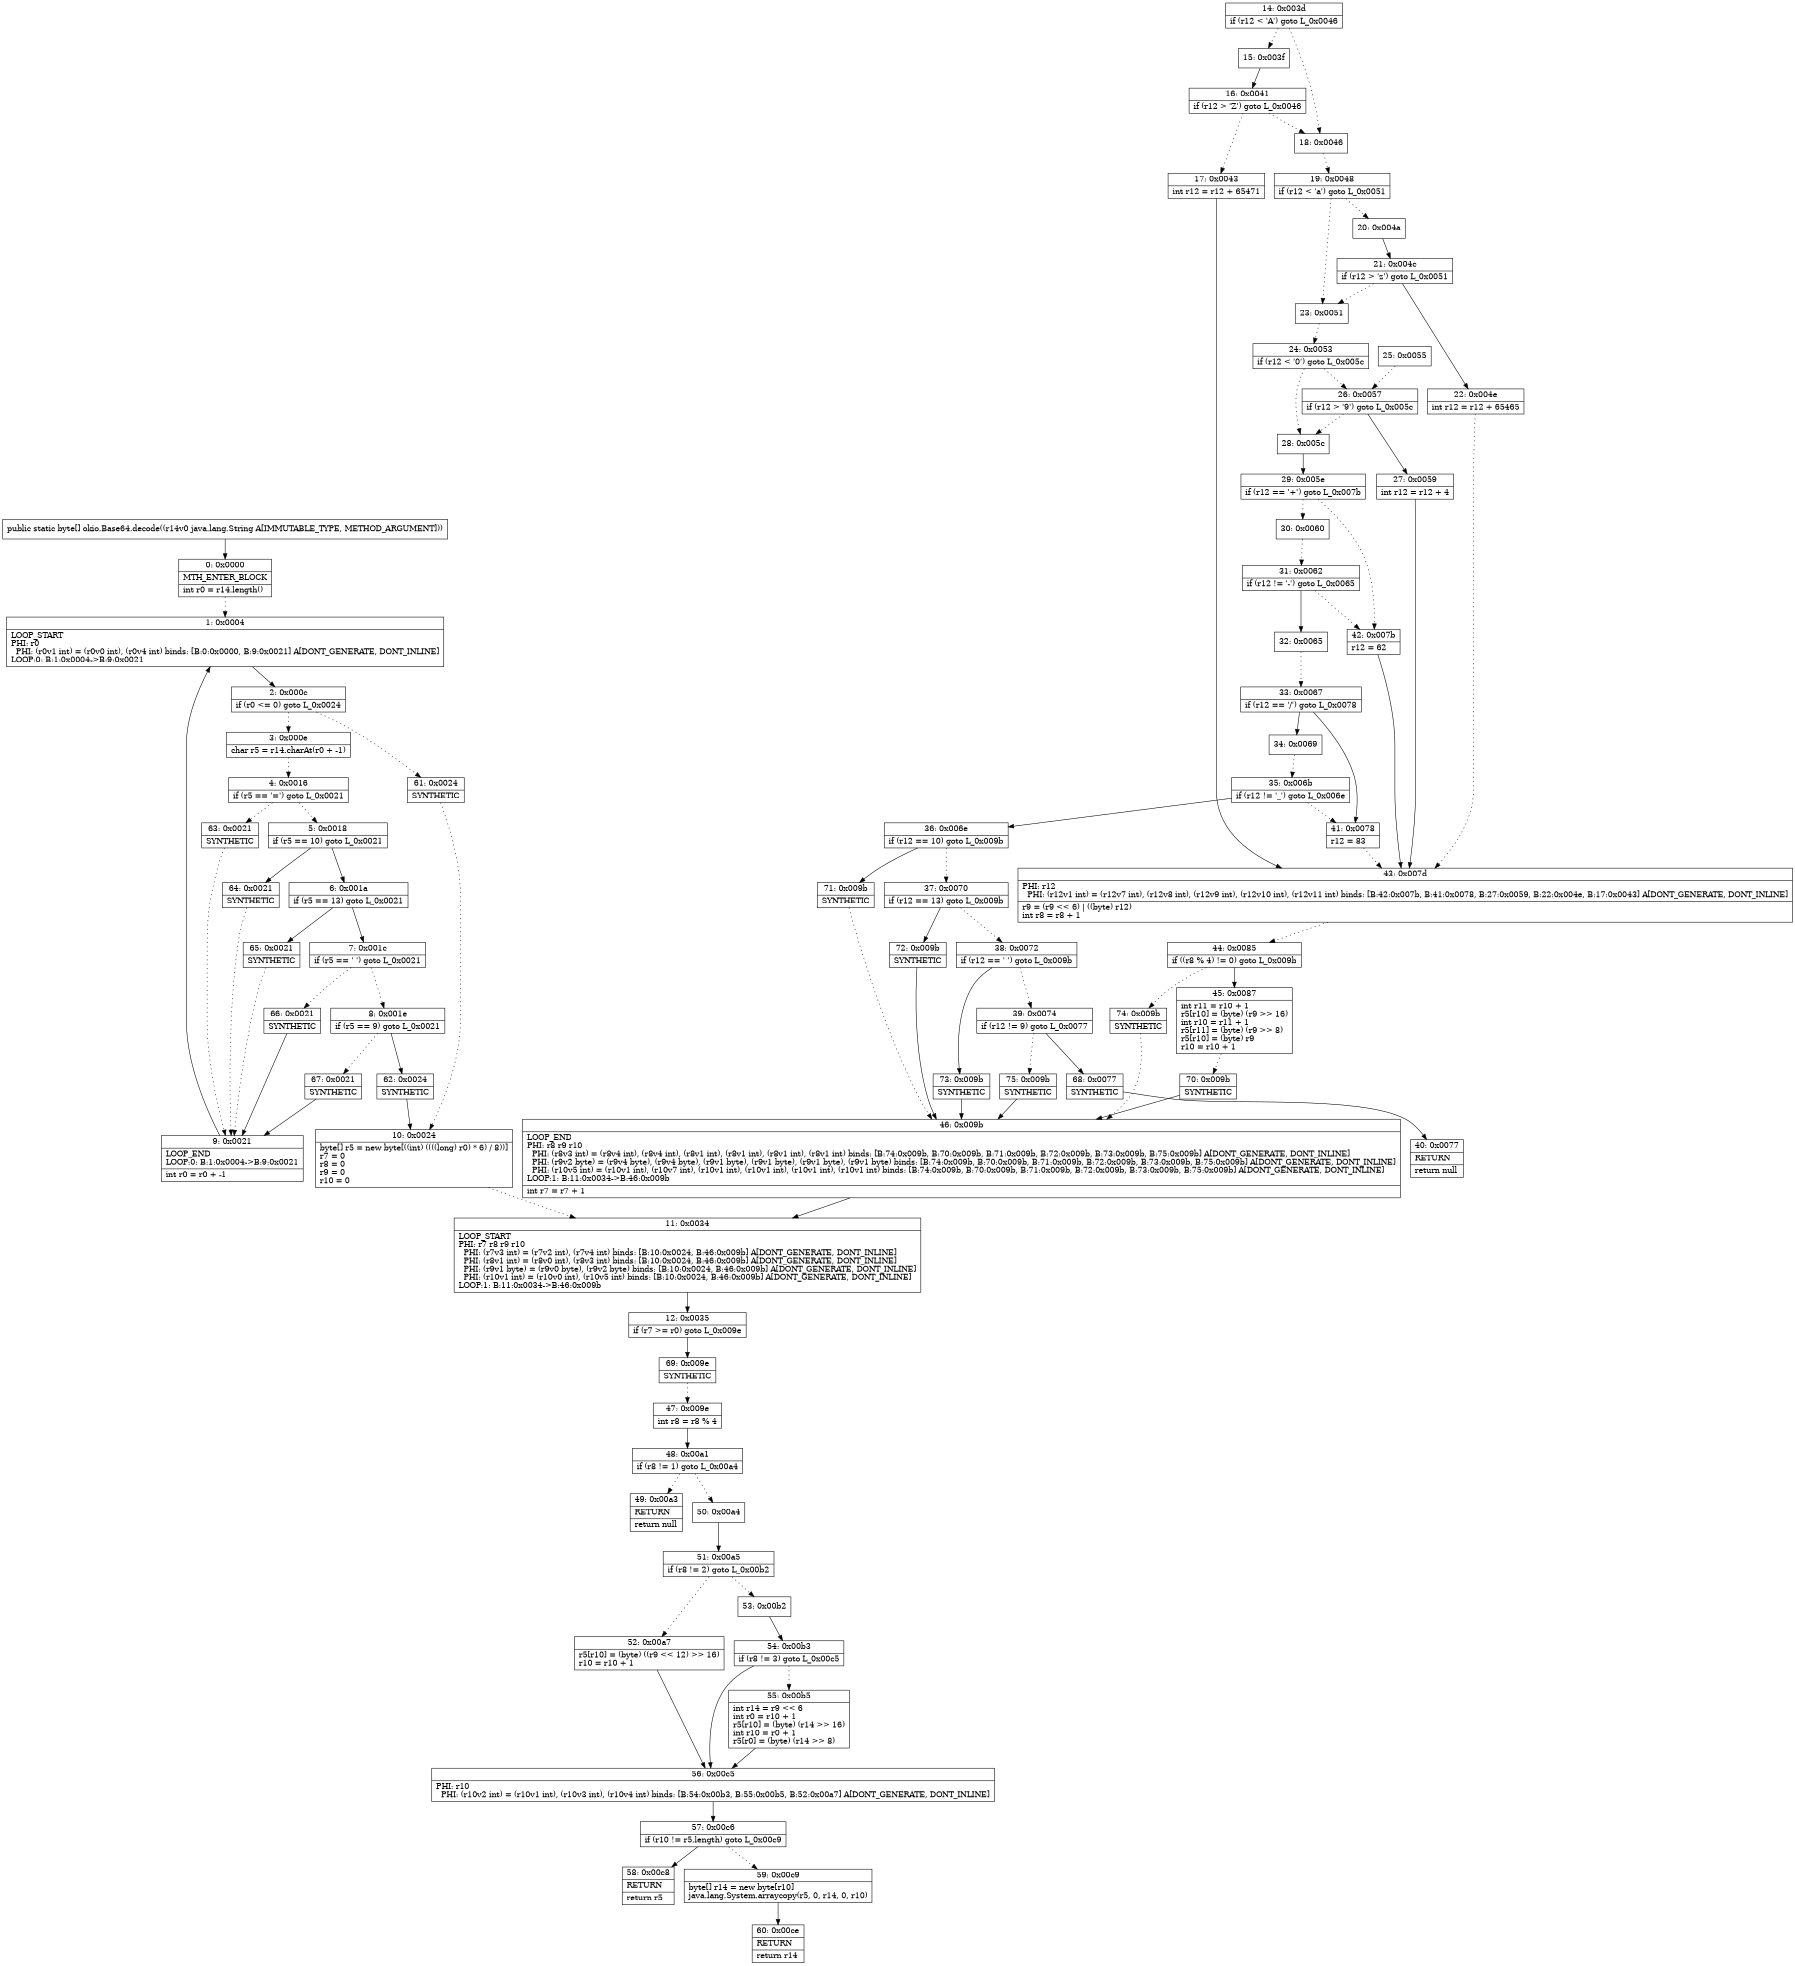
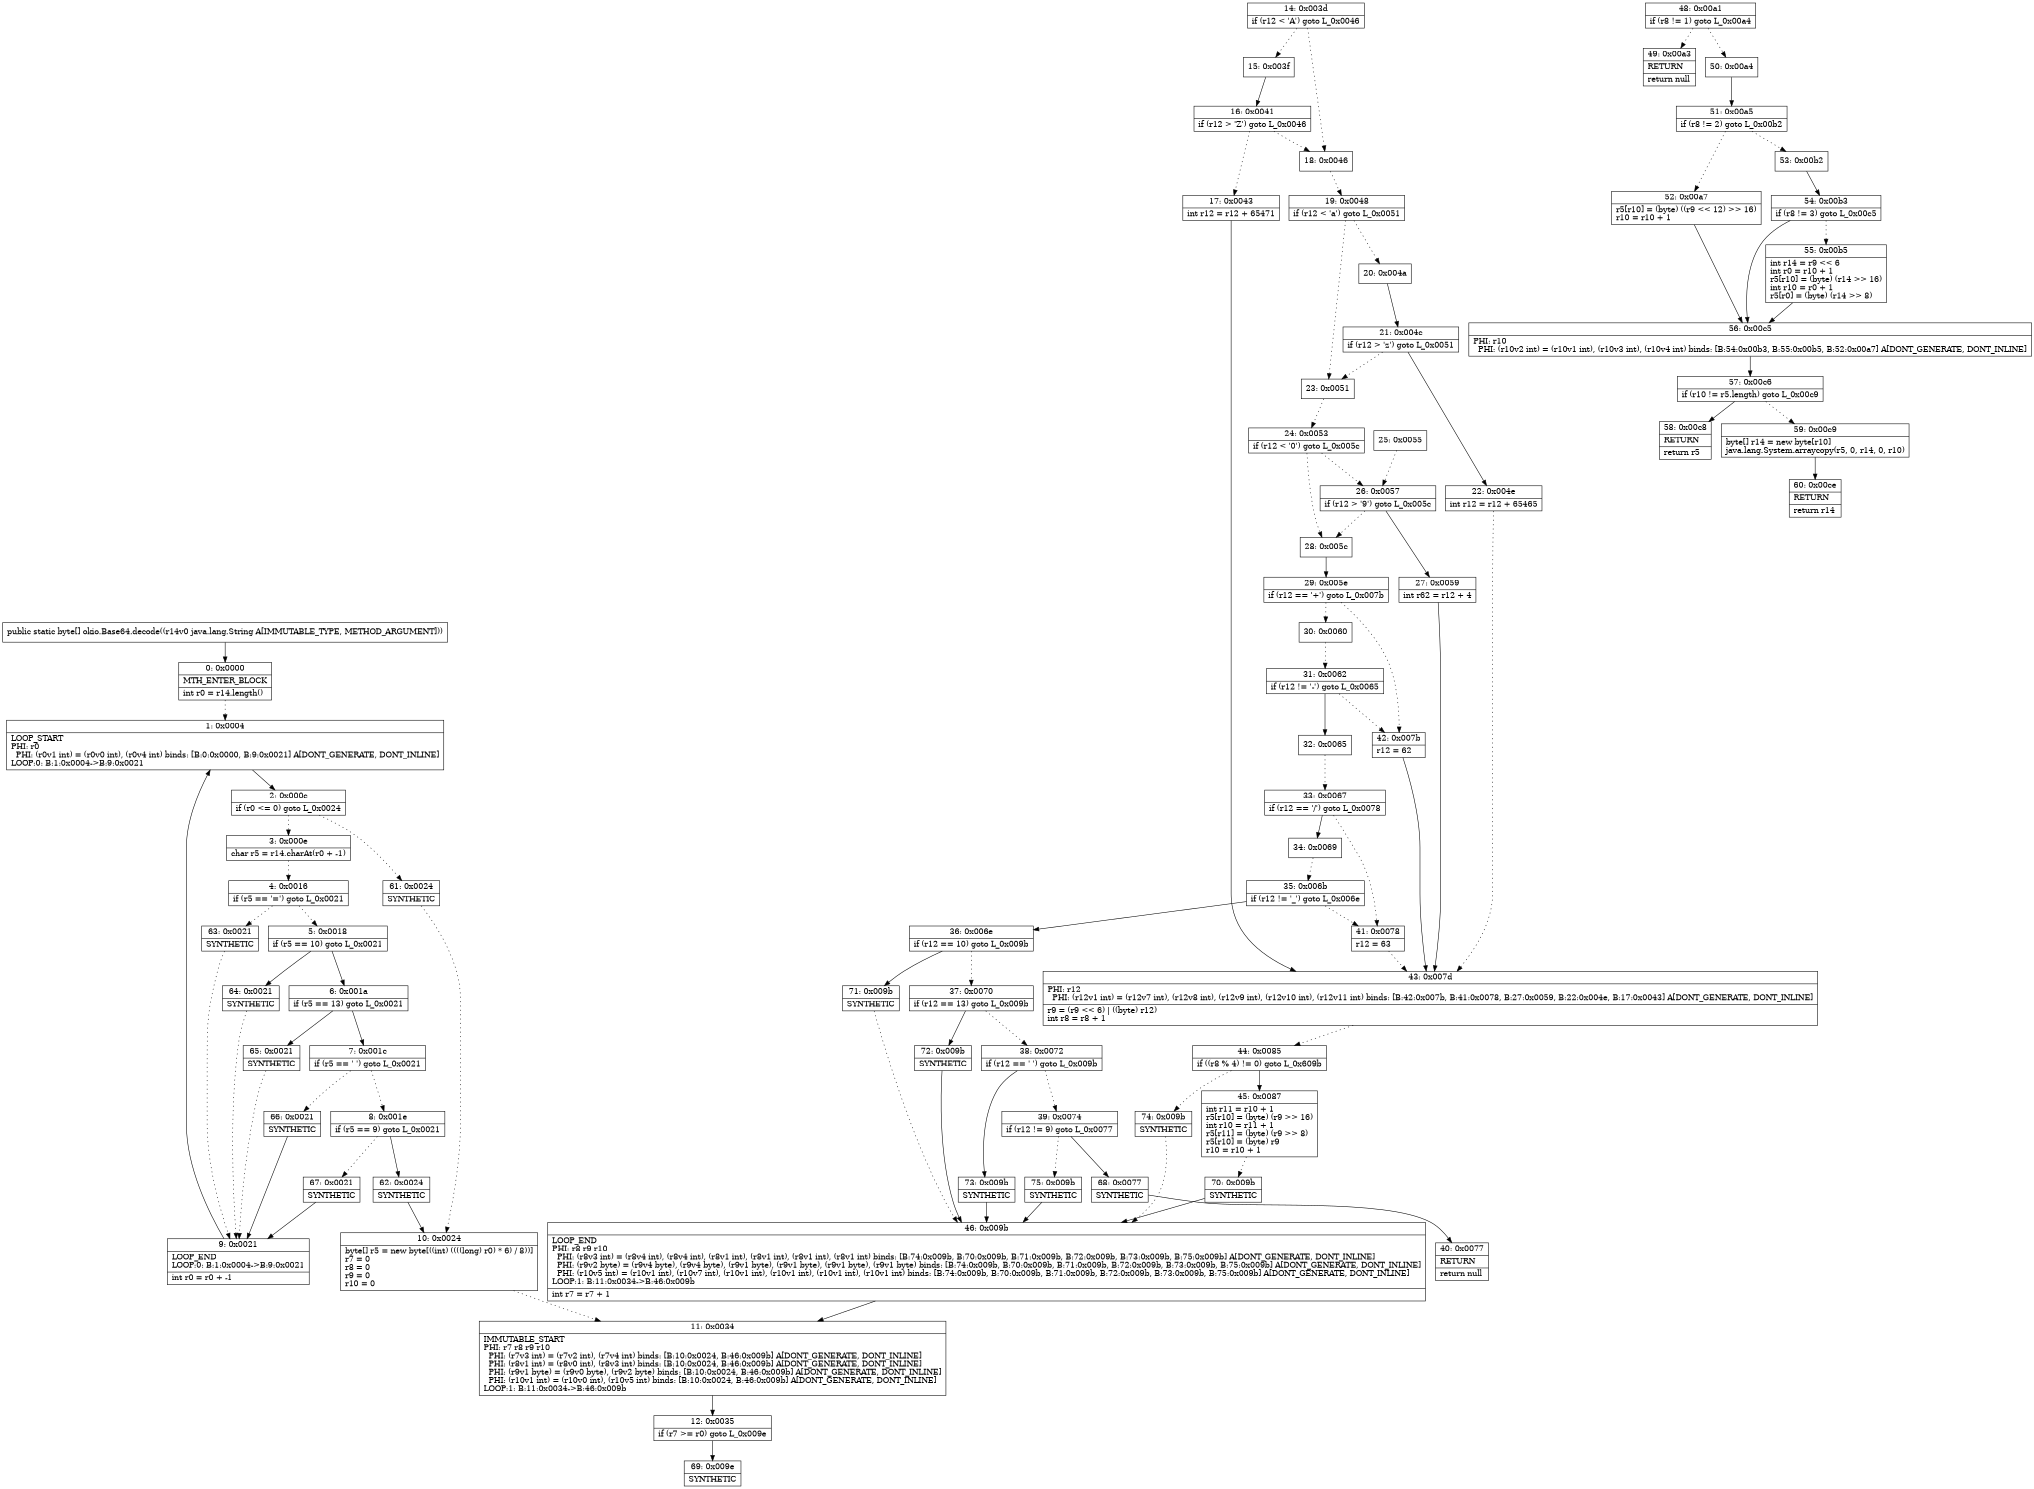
(1415, 493) -> (1437, 596)
(1348, 760) -> (1363, 865)
(1348, 841) -> (1373, 945)
(1234, 961) -> (1260, 1064)
(485, 1237) -> (524, 1340)
(687, 1416) -> none
